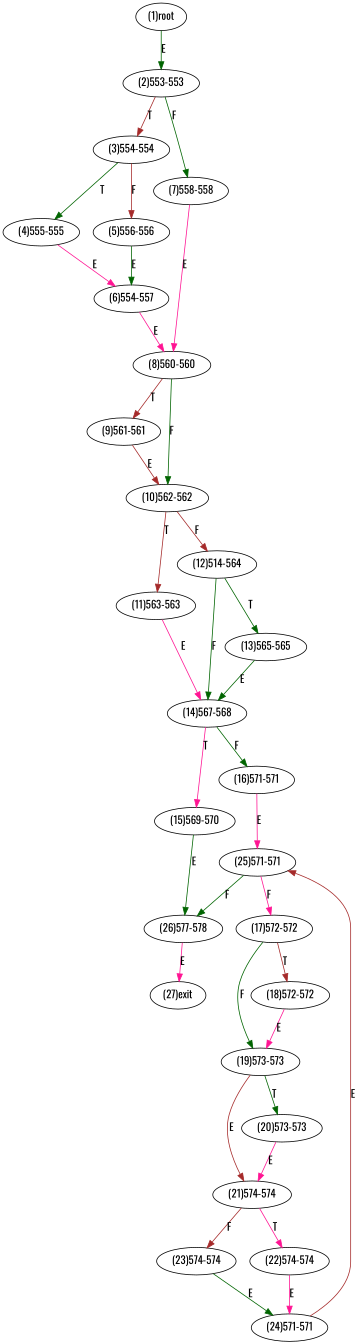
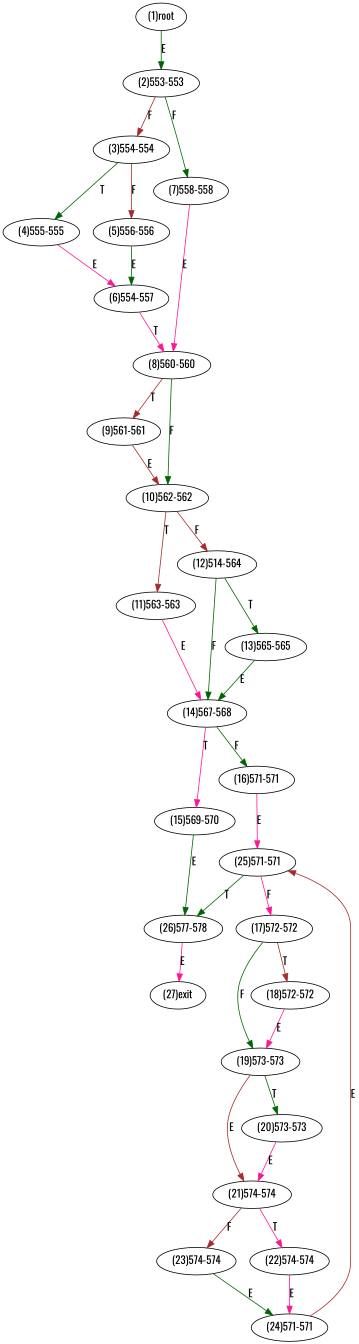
(150, 116) -> (150, 116)
(156, 332) -> (156, 332)
(227, 896) -> (227, 896)
